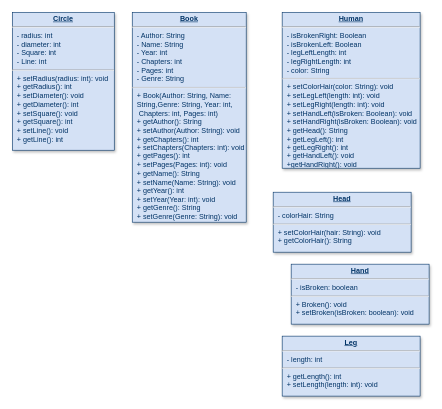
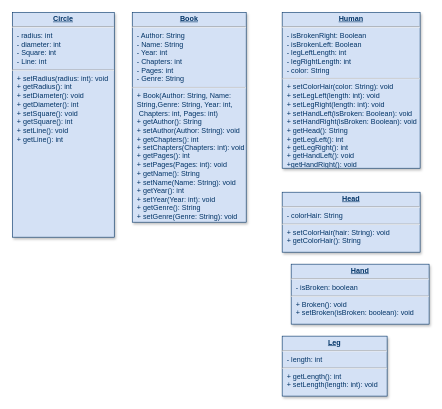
(63, 81) -> (63, 125)
(342, 222) -> (351, 222)
(351, 366) -> (335, 366)
